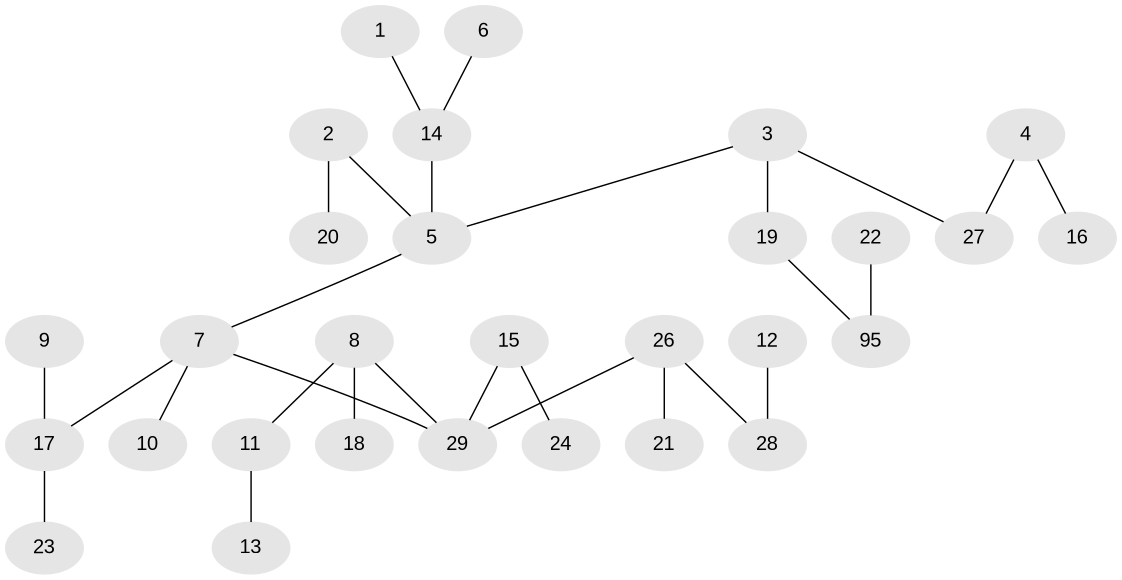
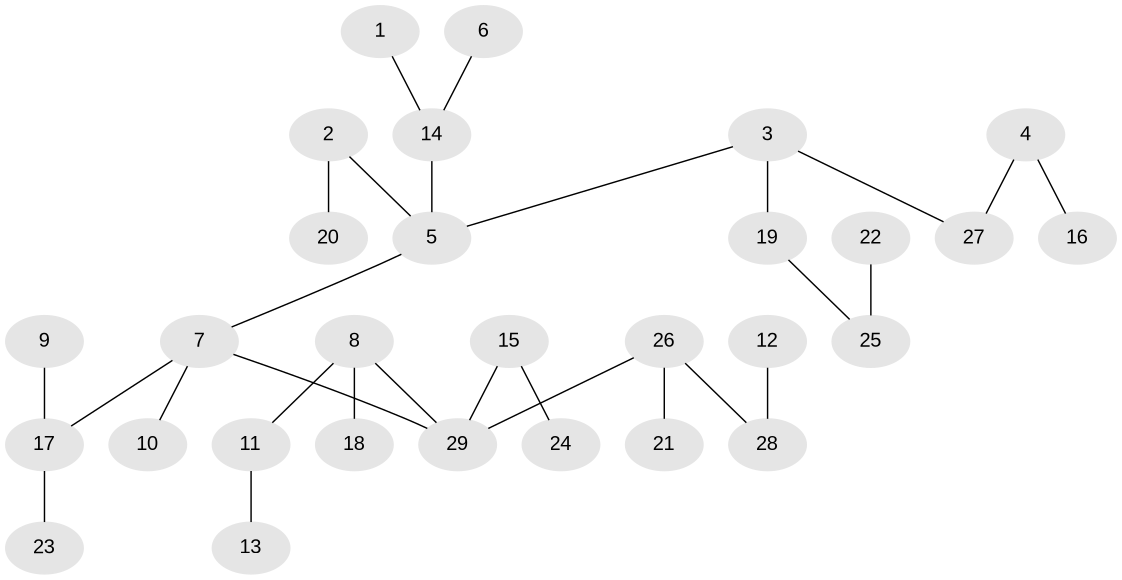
(871, 341) -> (871, 341)
